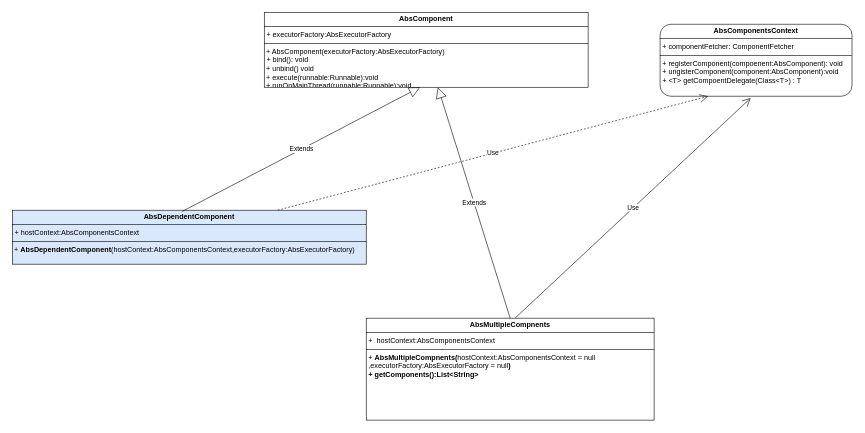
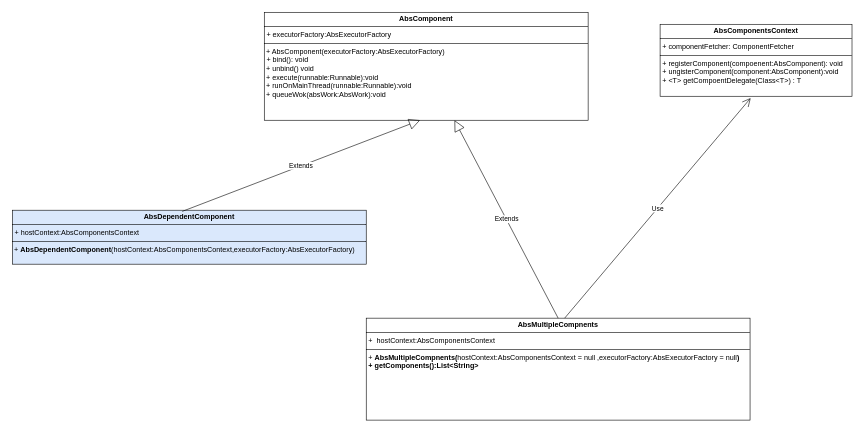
(426, 50) -> (426, 66)
(756, 60) -> (756, 60)
(493, 153) -> none
(510, 369) -> (558, 369)
